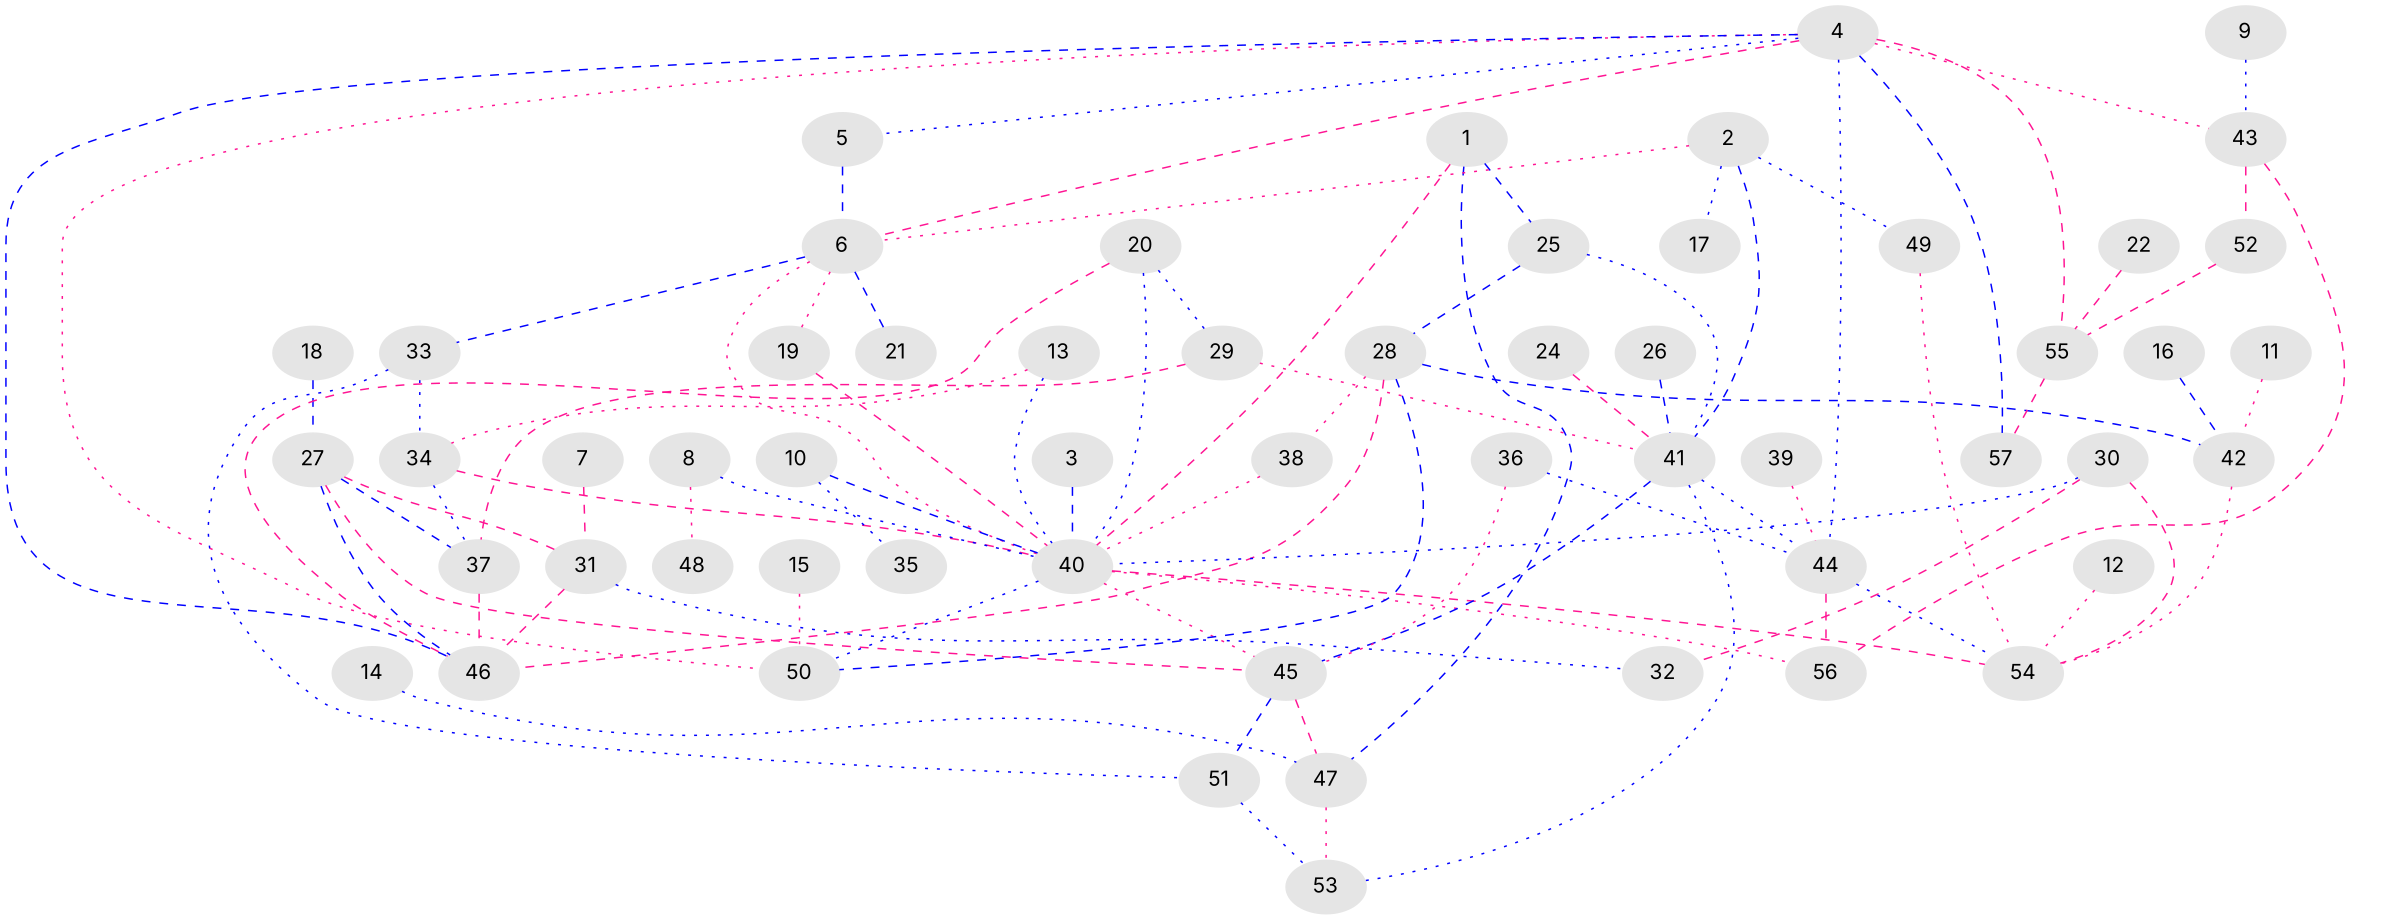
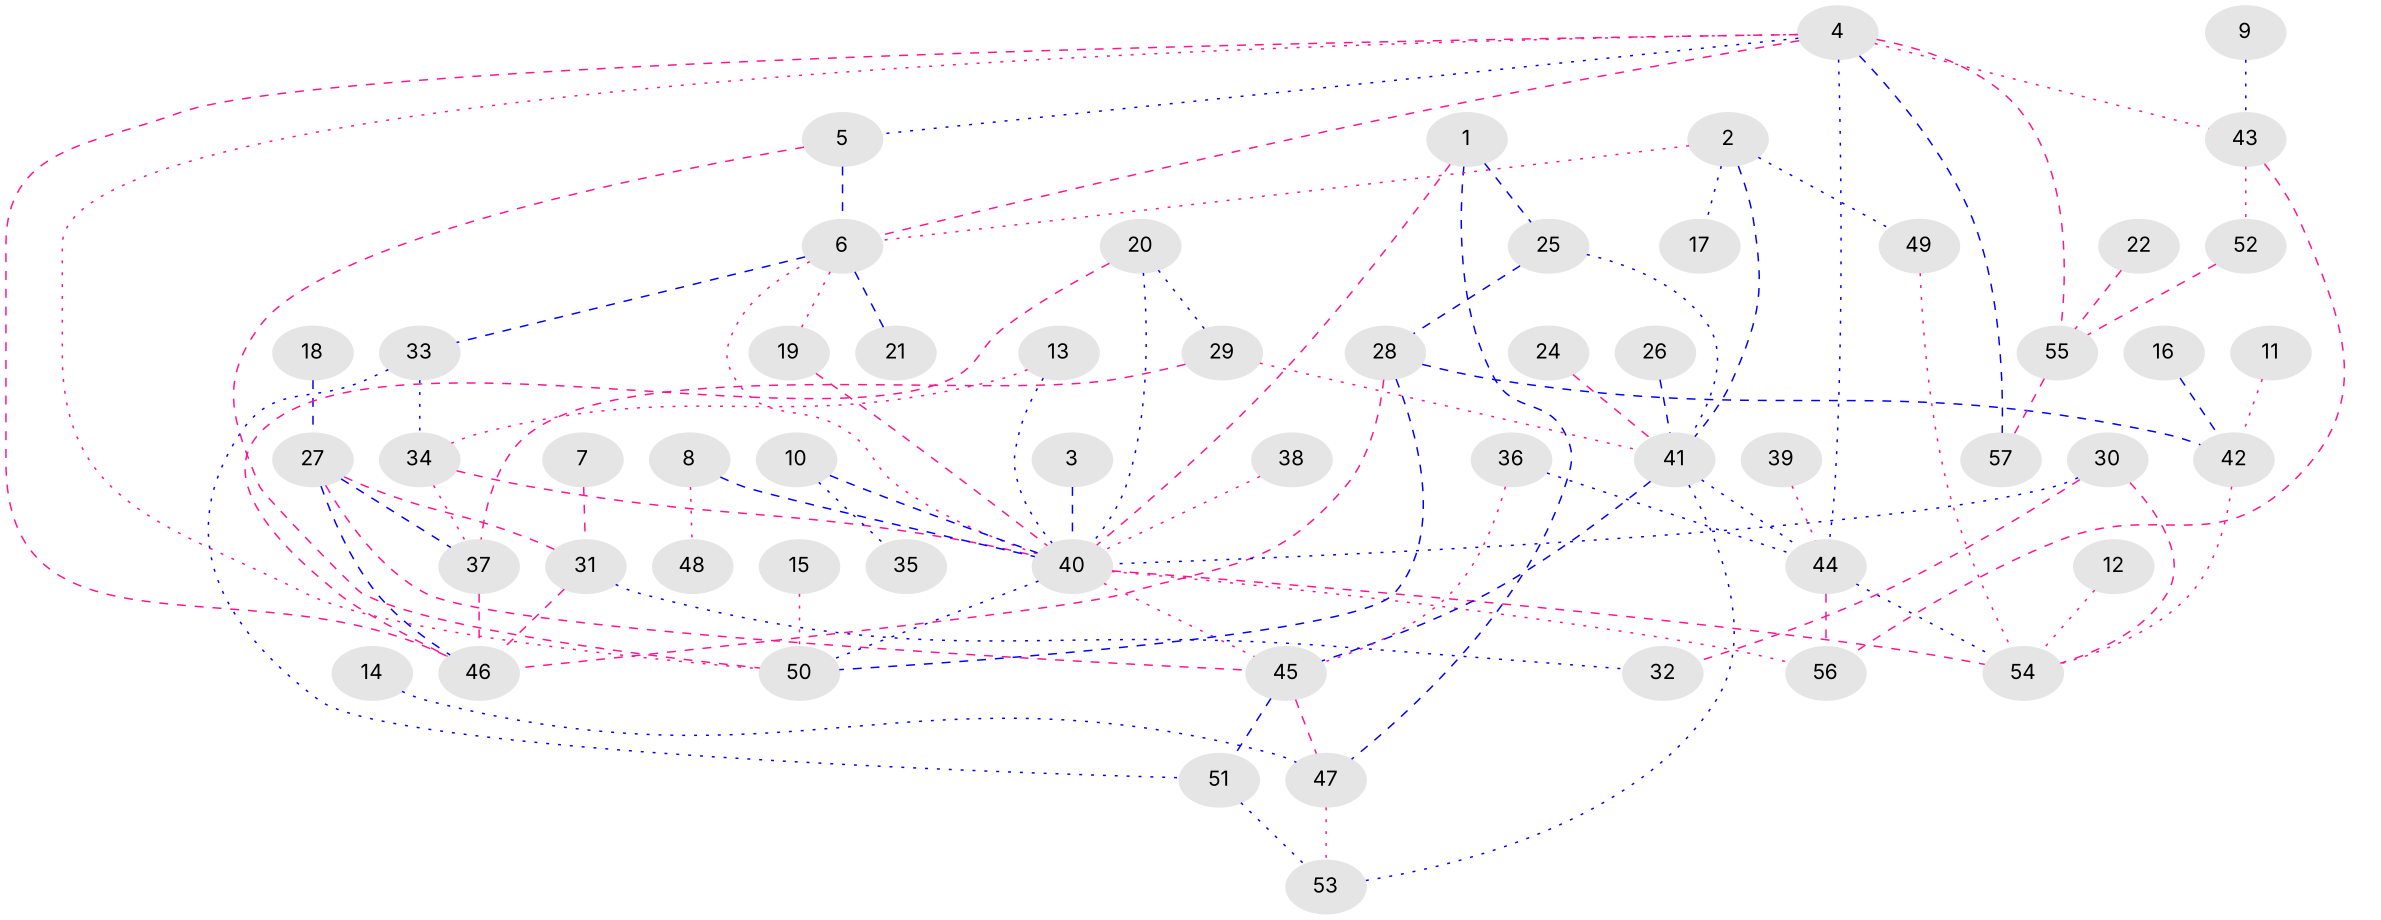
(495, 75) -> (495, 75)
(2246, 193) -> (2246, 193)
none -> (234, 393)
(1339, 406) -> none
(443, 502) -> (443, 502)
(829, 509) -> (829, 509)
